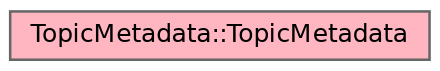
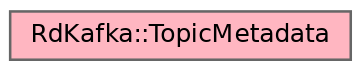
(220, 36) -> (180, 36)
